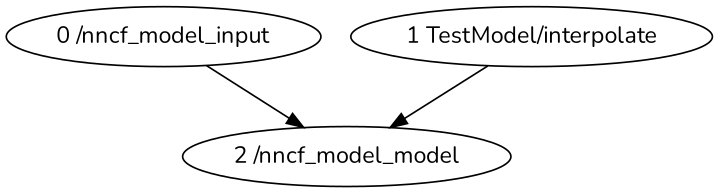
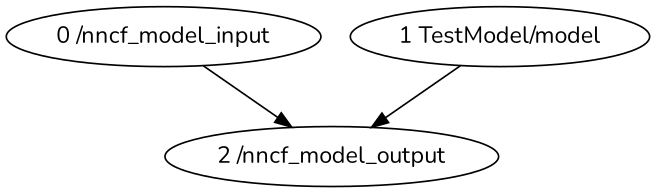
(532, 37) -> (500, 37)
(347, 157) -> (332, 157)
